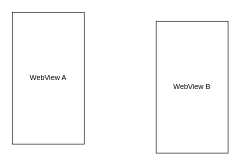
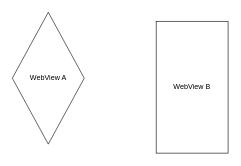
(48, 78) -> (48, 78)
